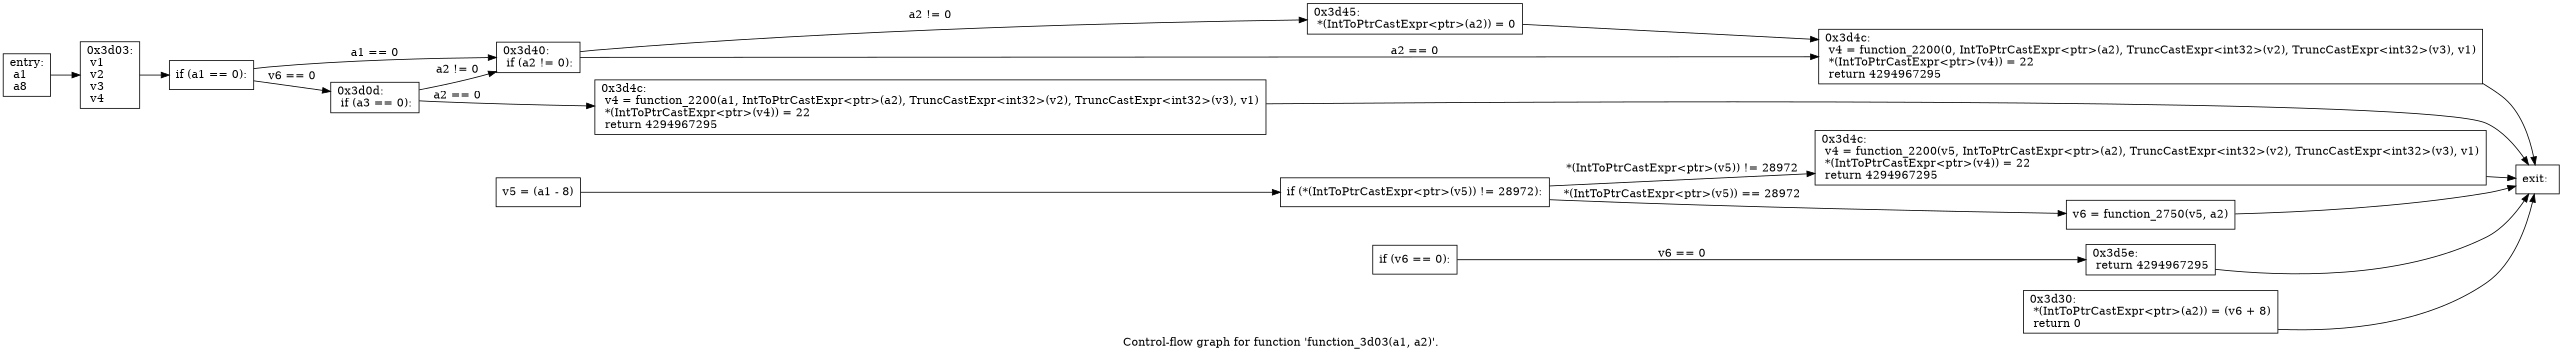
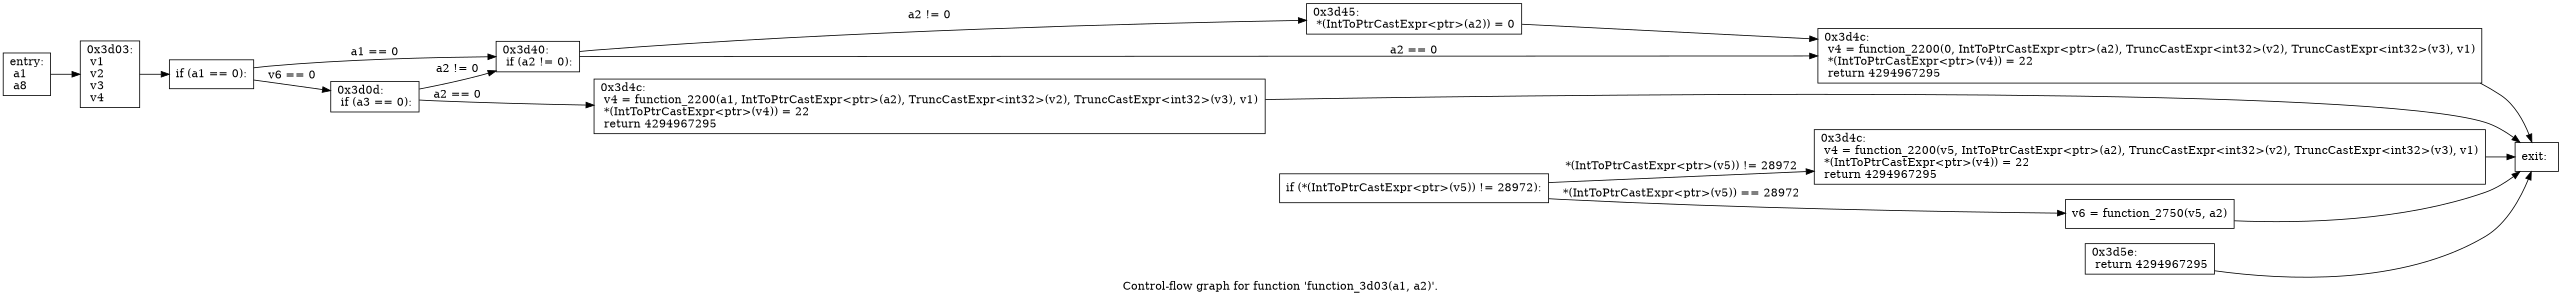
(538, 192) -> none
(1415, 260) -> none
(2151, 312) -> none
